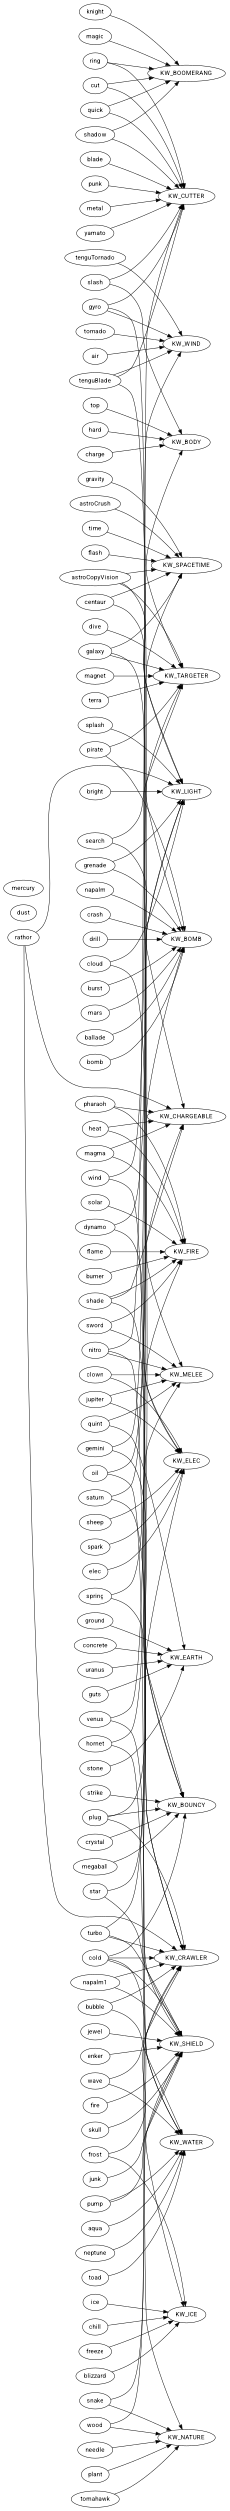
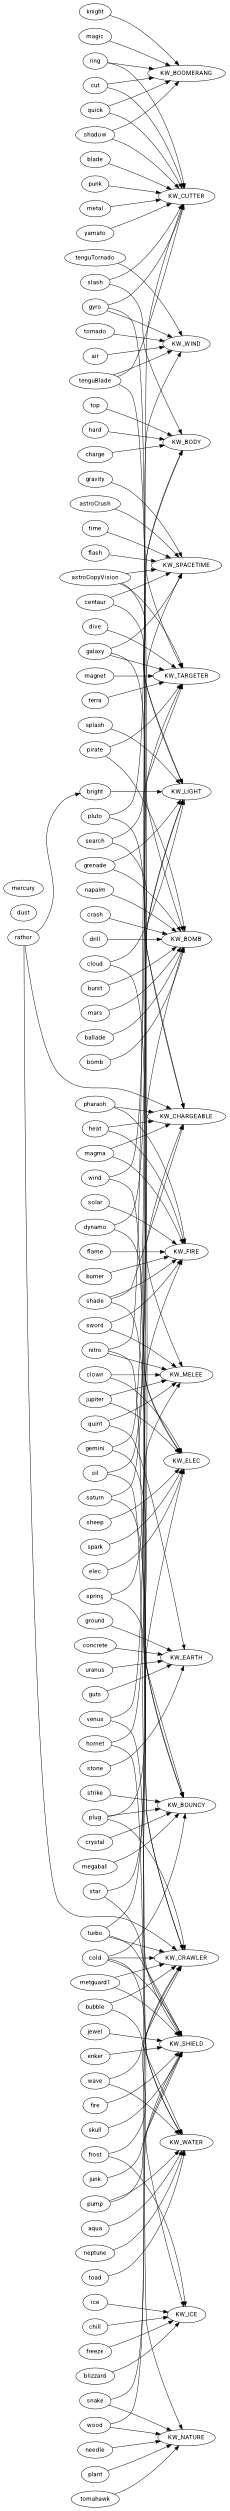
(51, 800) -> (49, 860)
none -> (95, 816)
(95, 1983) -> (95, 1983)
